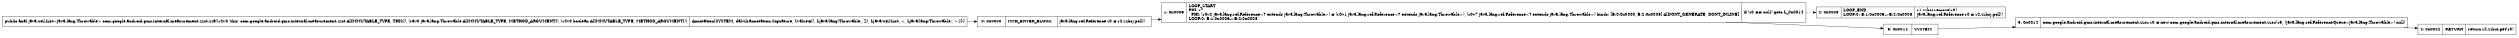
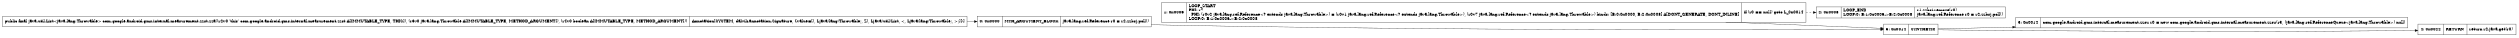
(1155, 20) -> (1516, 29)
(1030, 21) -> (1031, 21)
(2409, 28) -> (2177, 31)
(1923, 29) -> (1923, 29)
(2491, 29) -> (2491, 29)
